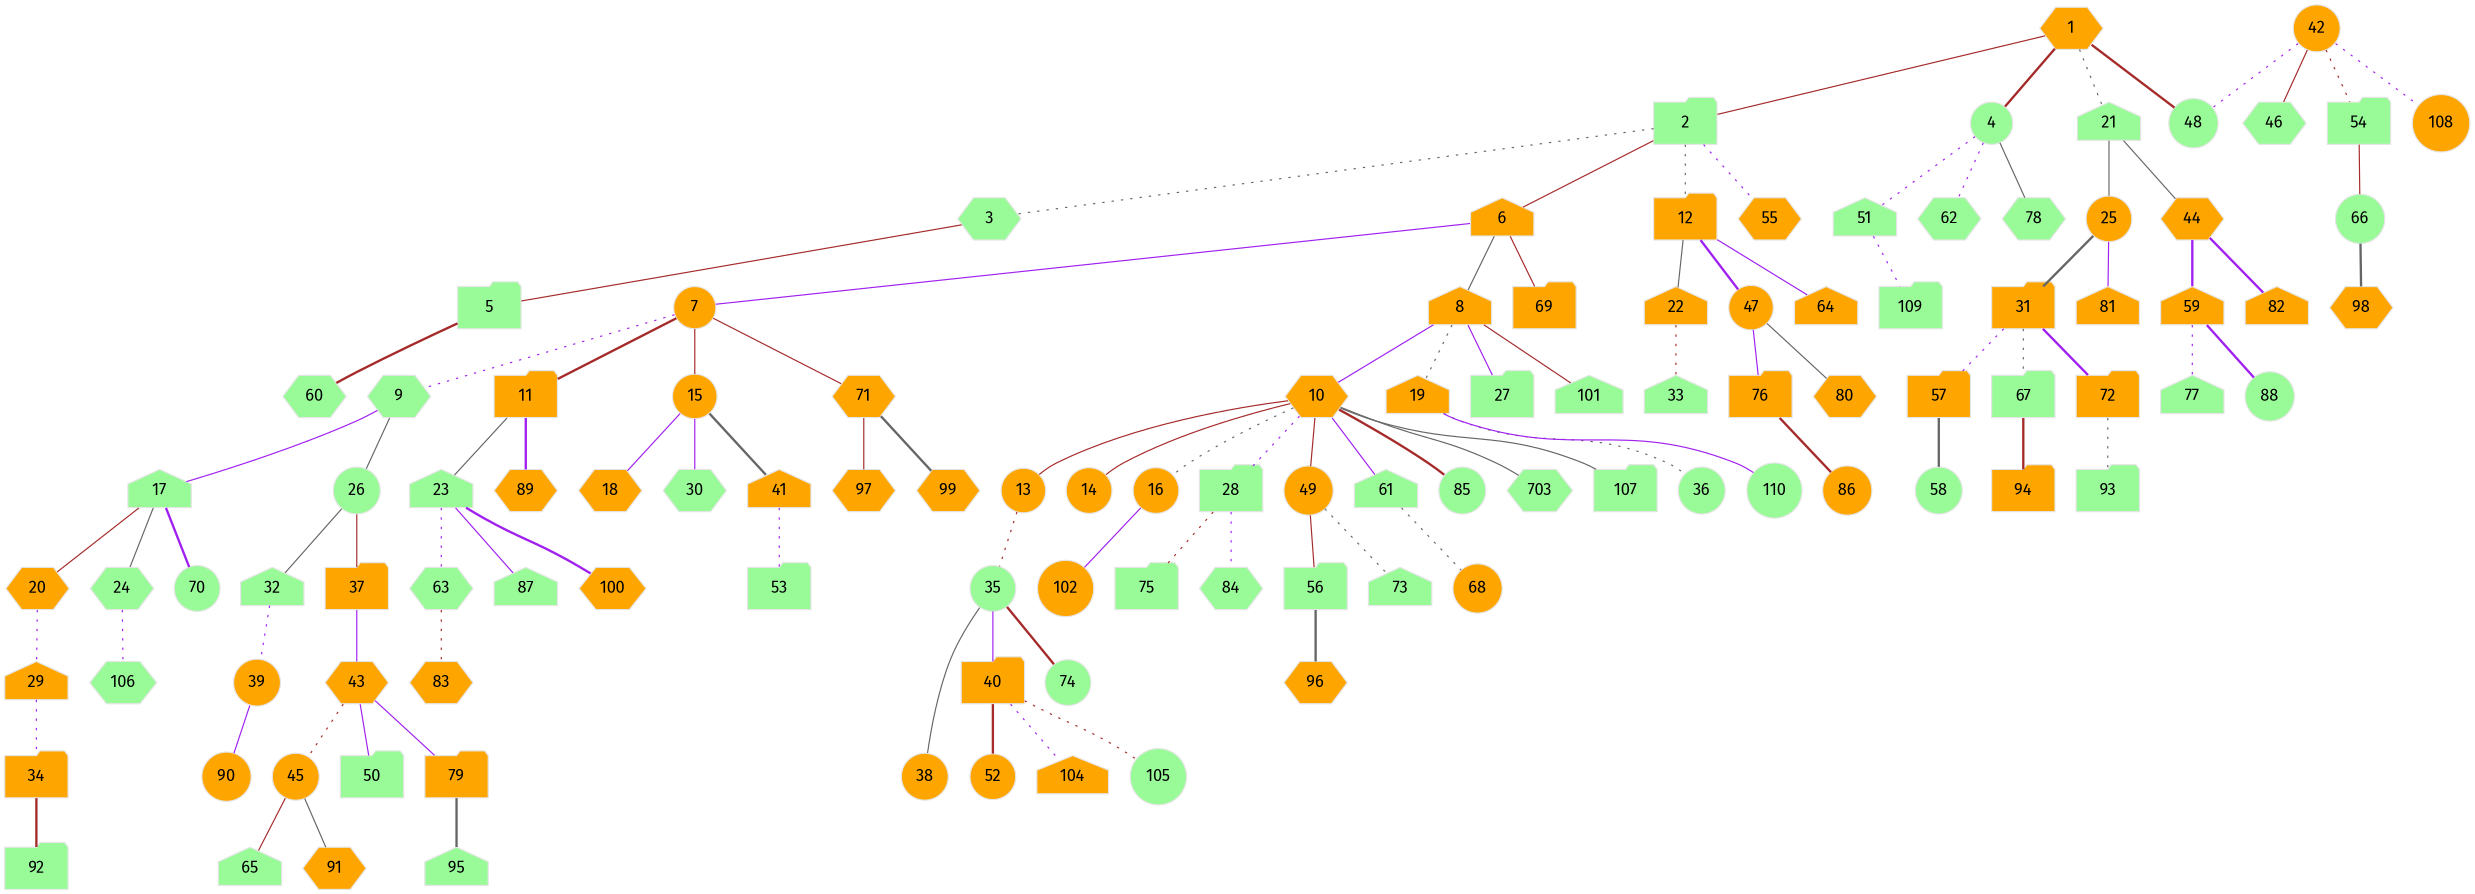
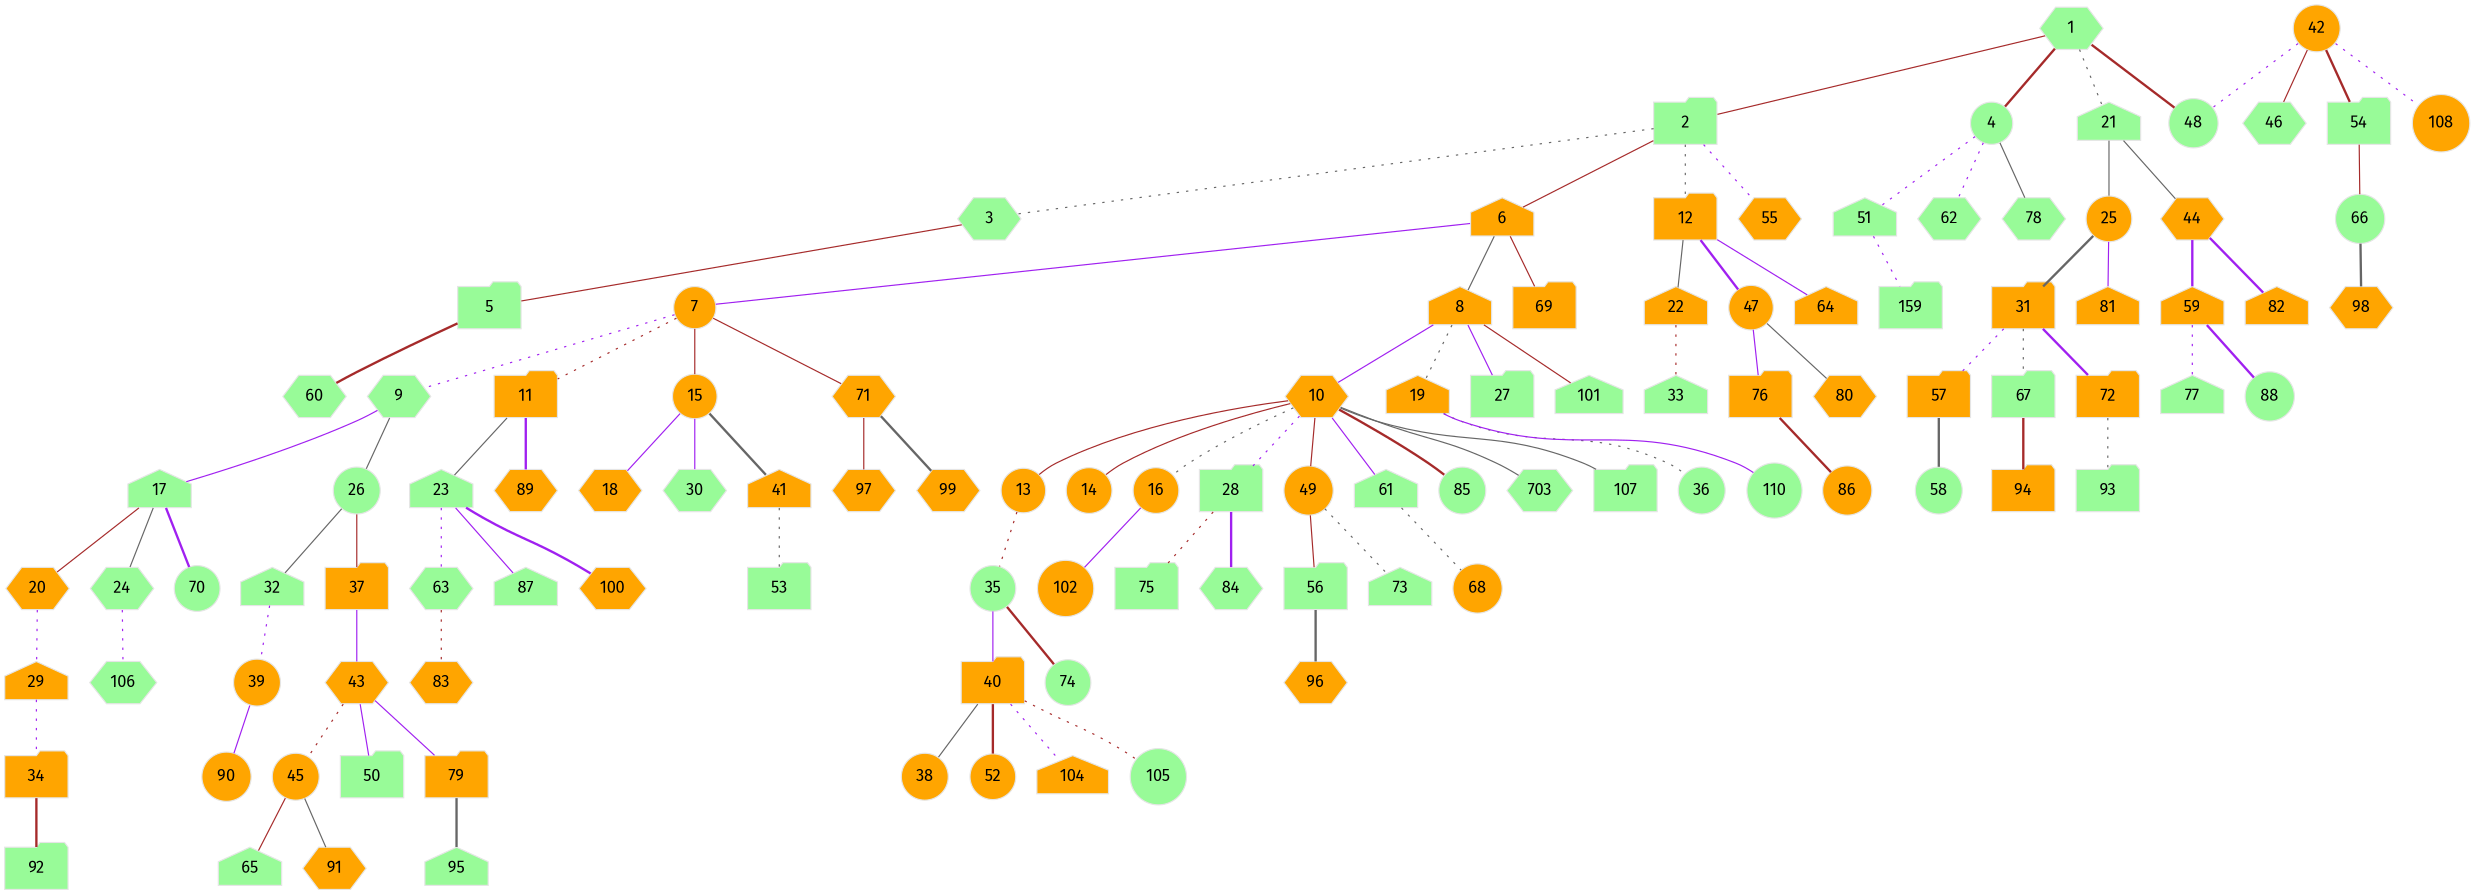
(2071, 28) -> (2071, 28)
(2338, 76) -> (2338, 76)
(1911, 308) -> (1911, 308)
(617, 349) -> (617, 349)
(779, 537) -> (779, 537)
(1231, 540) -> (1231, 540)
(944, 677) -> (958, 731)
